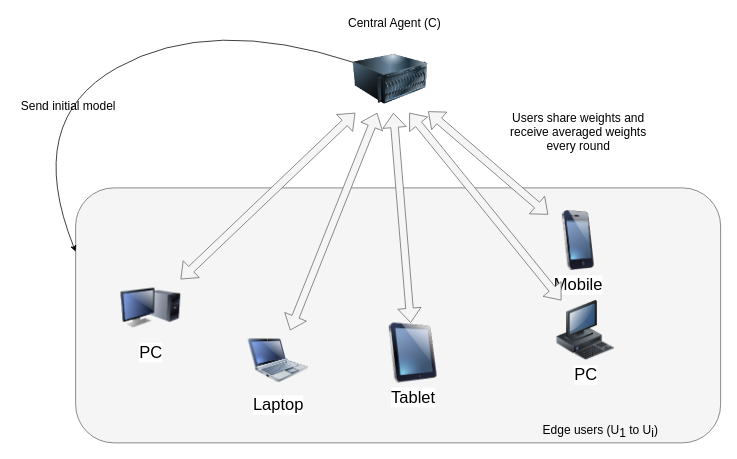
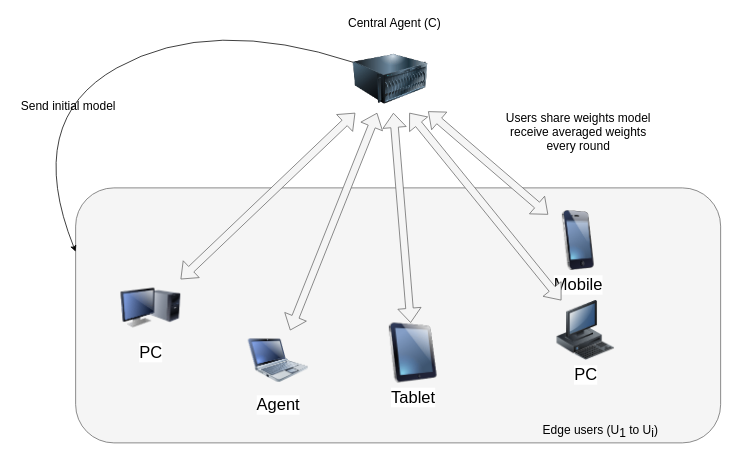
(578, 132) -> (578, 132)
(278, 406) -> (278, 406)
